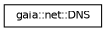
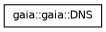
(53, 16) -> (53, 16)
